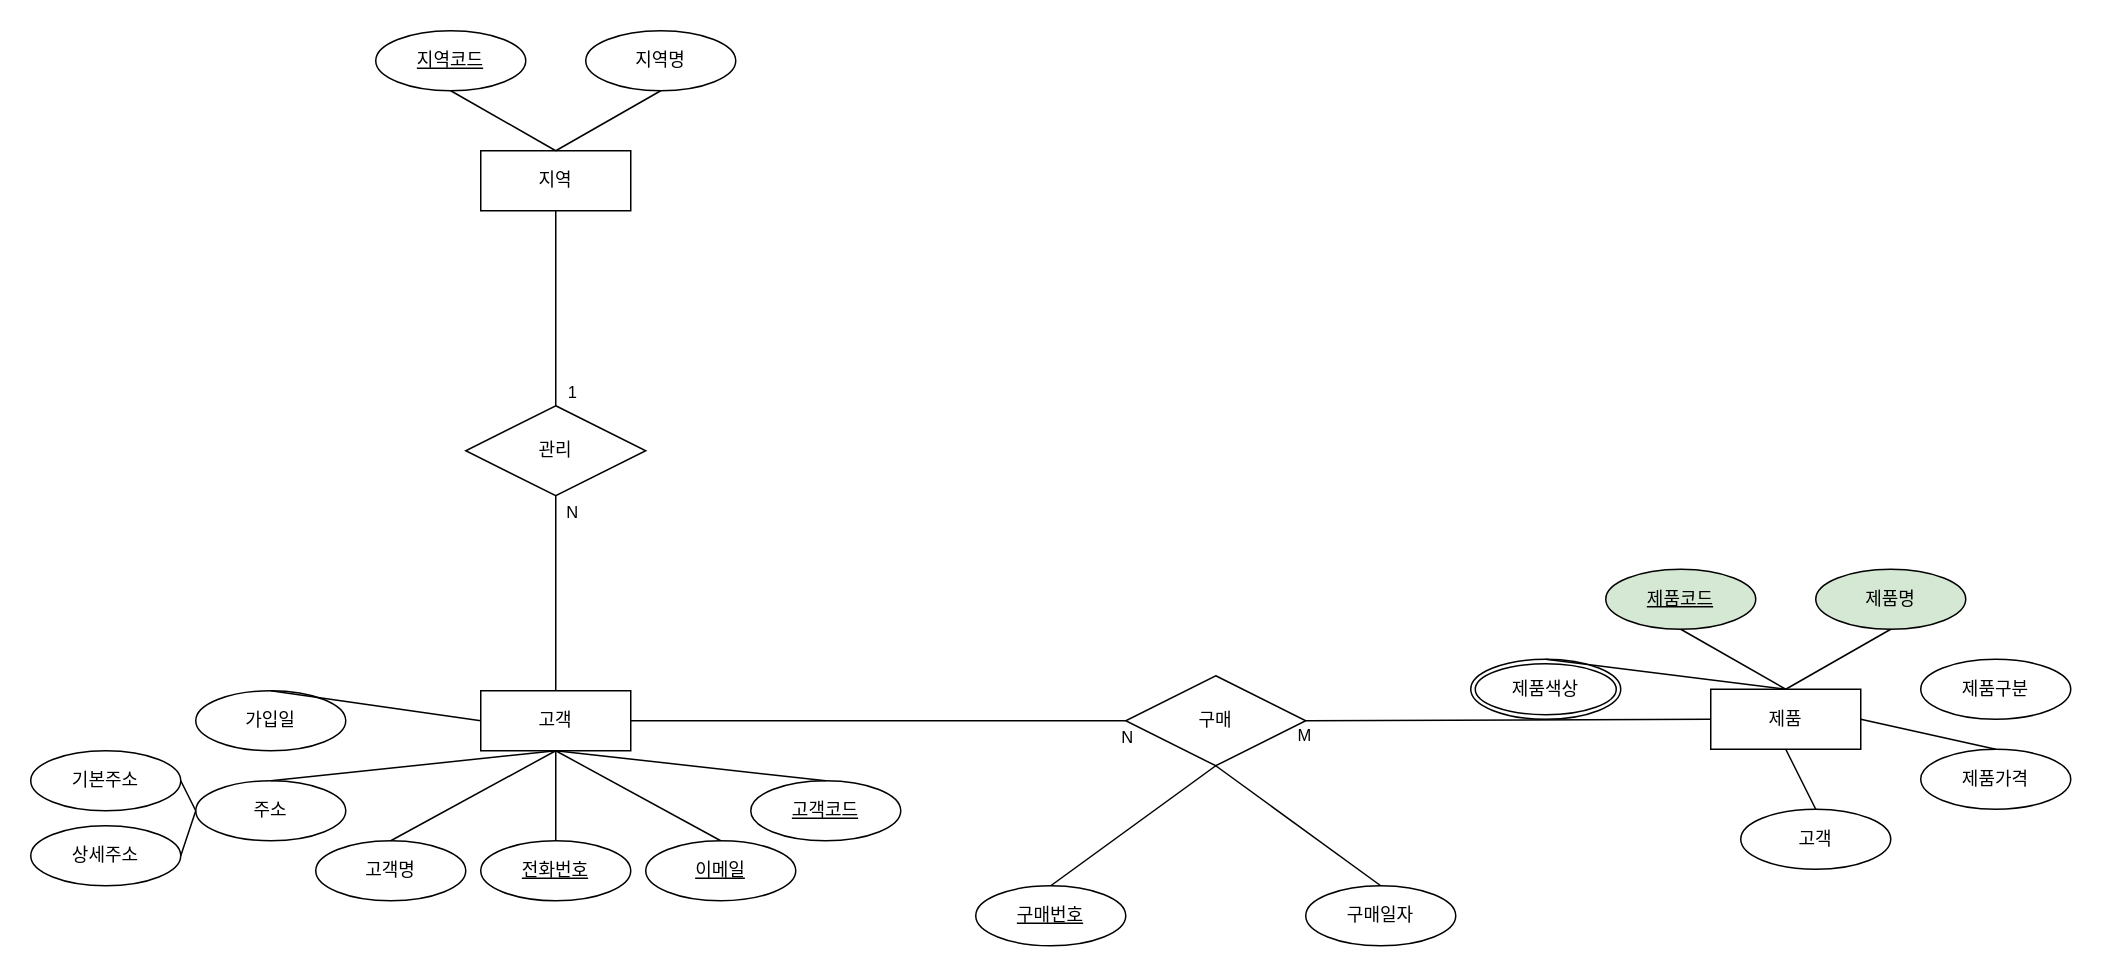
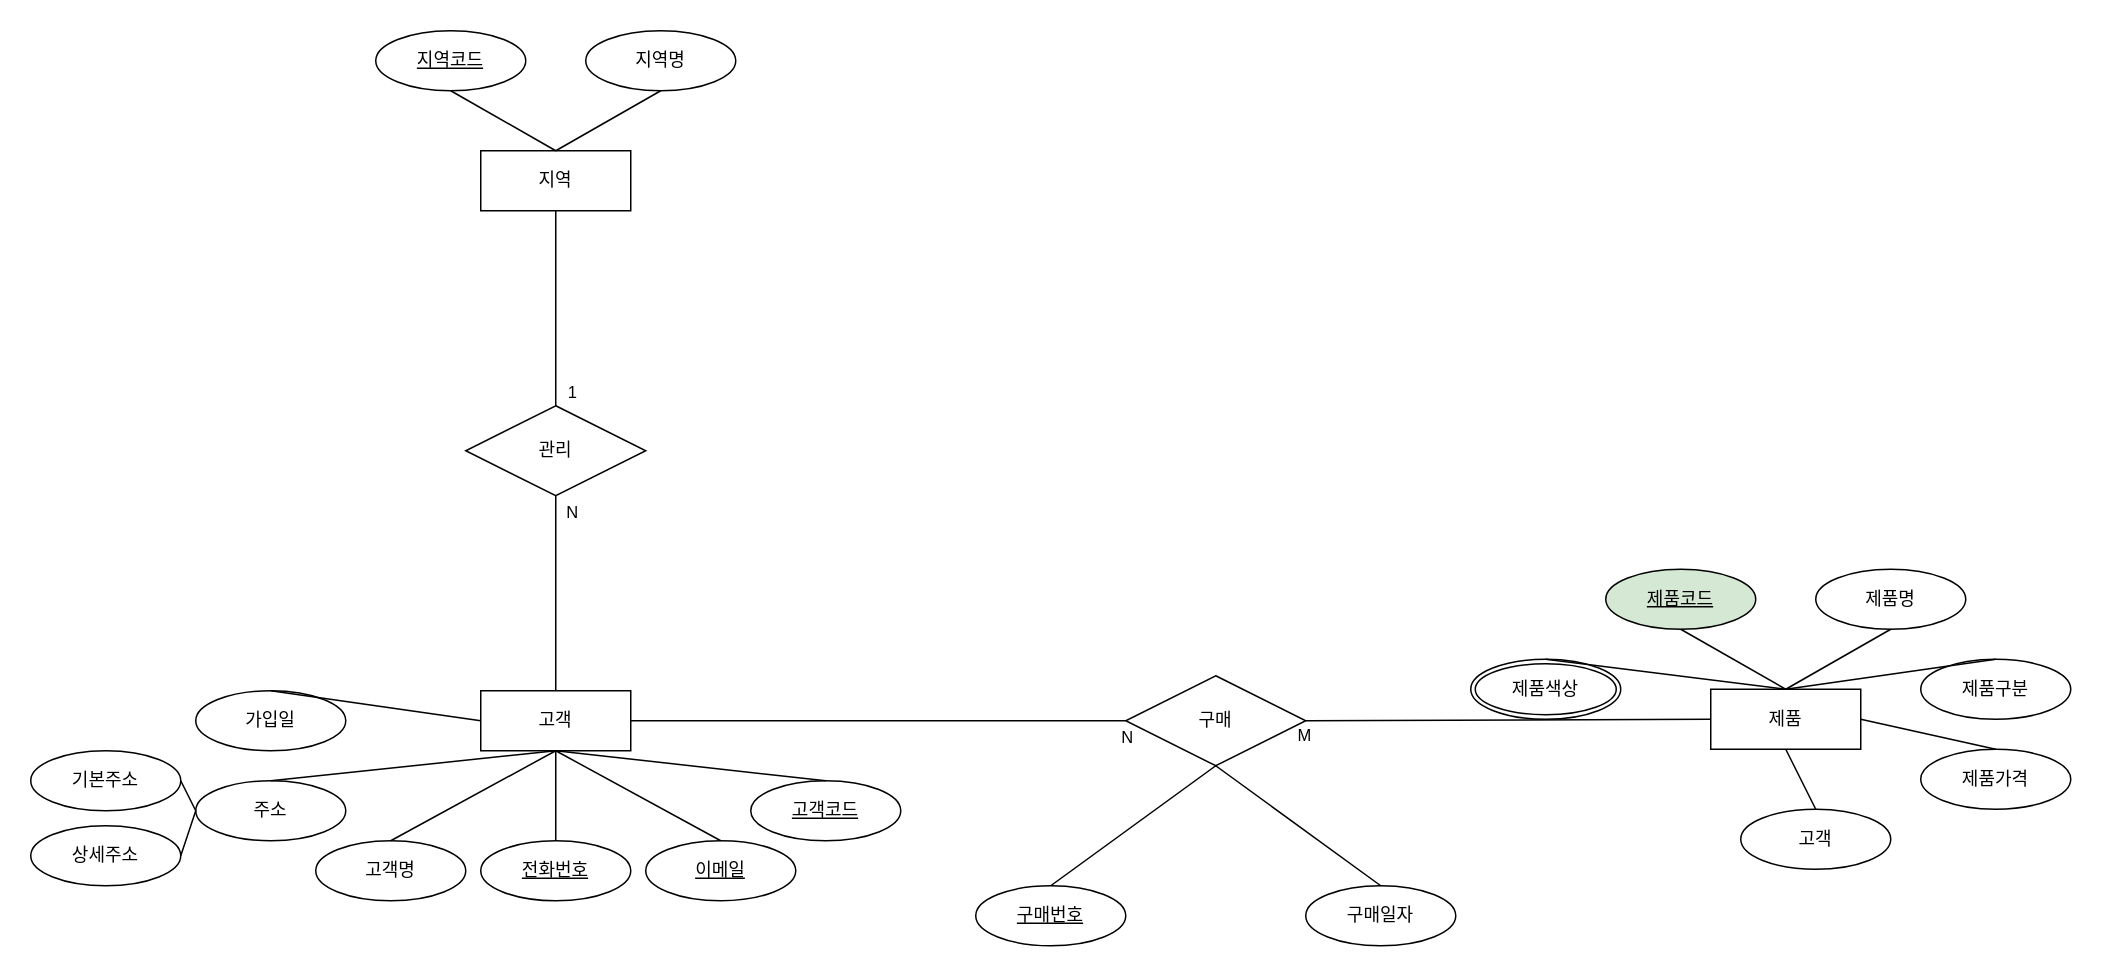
(1891, 599) -> (1891, 599)
none -> (1892, 674)
